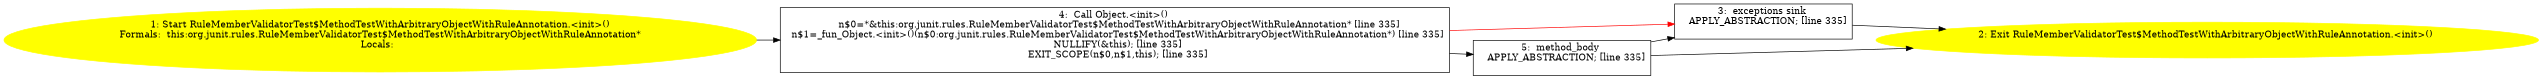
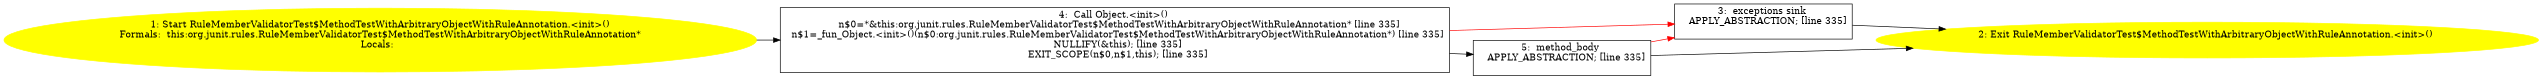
(1659, 40) -> (1659, 40)
